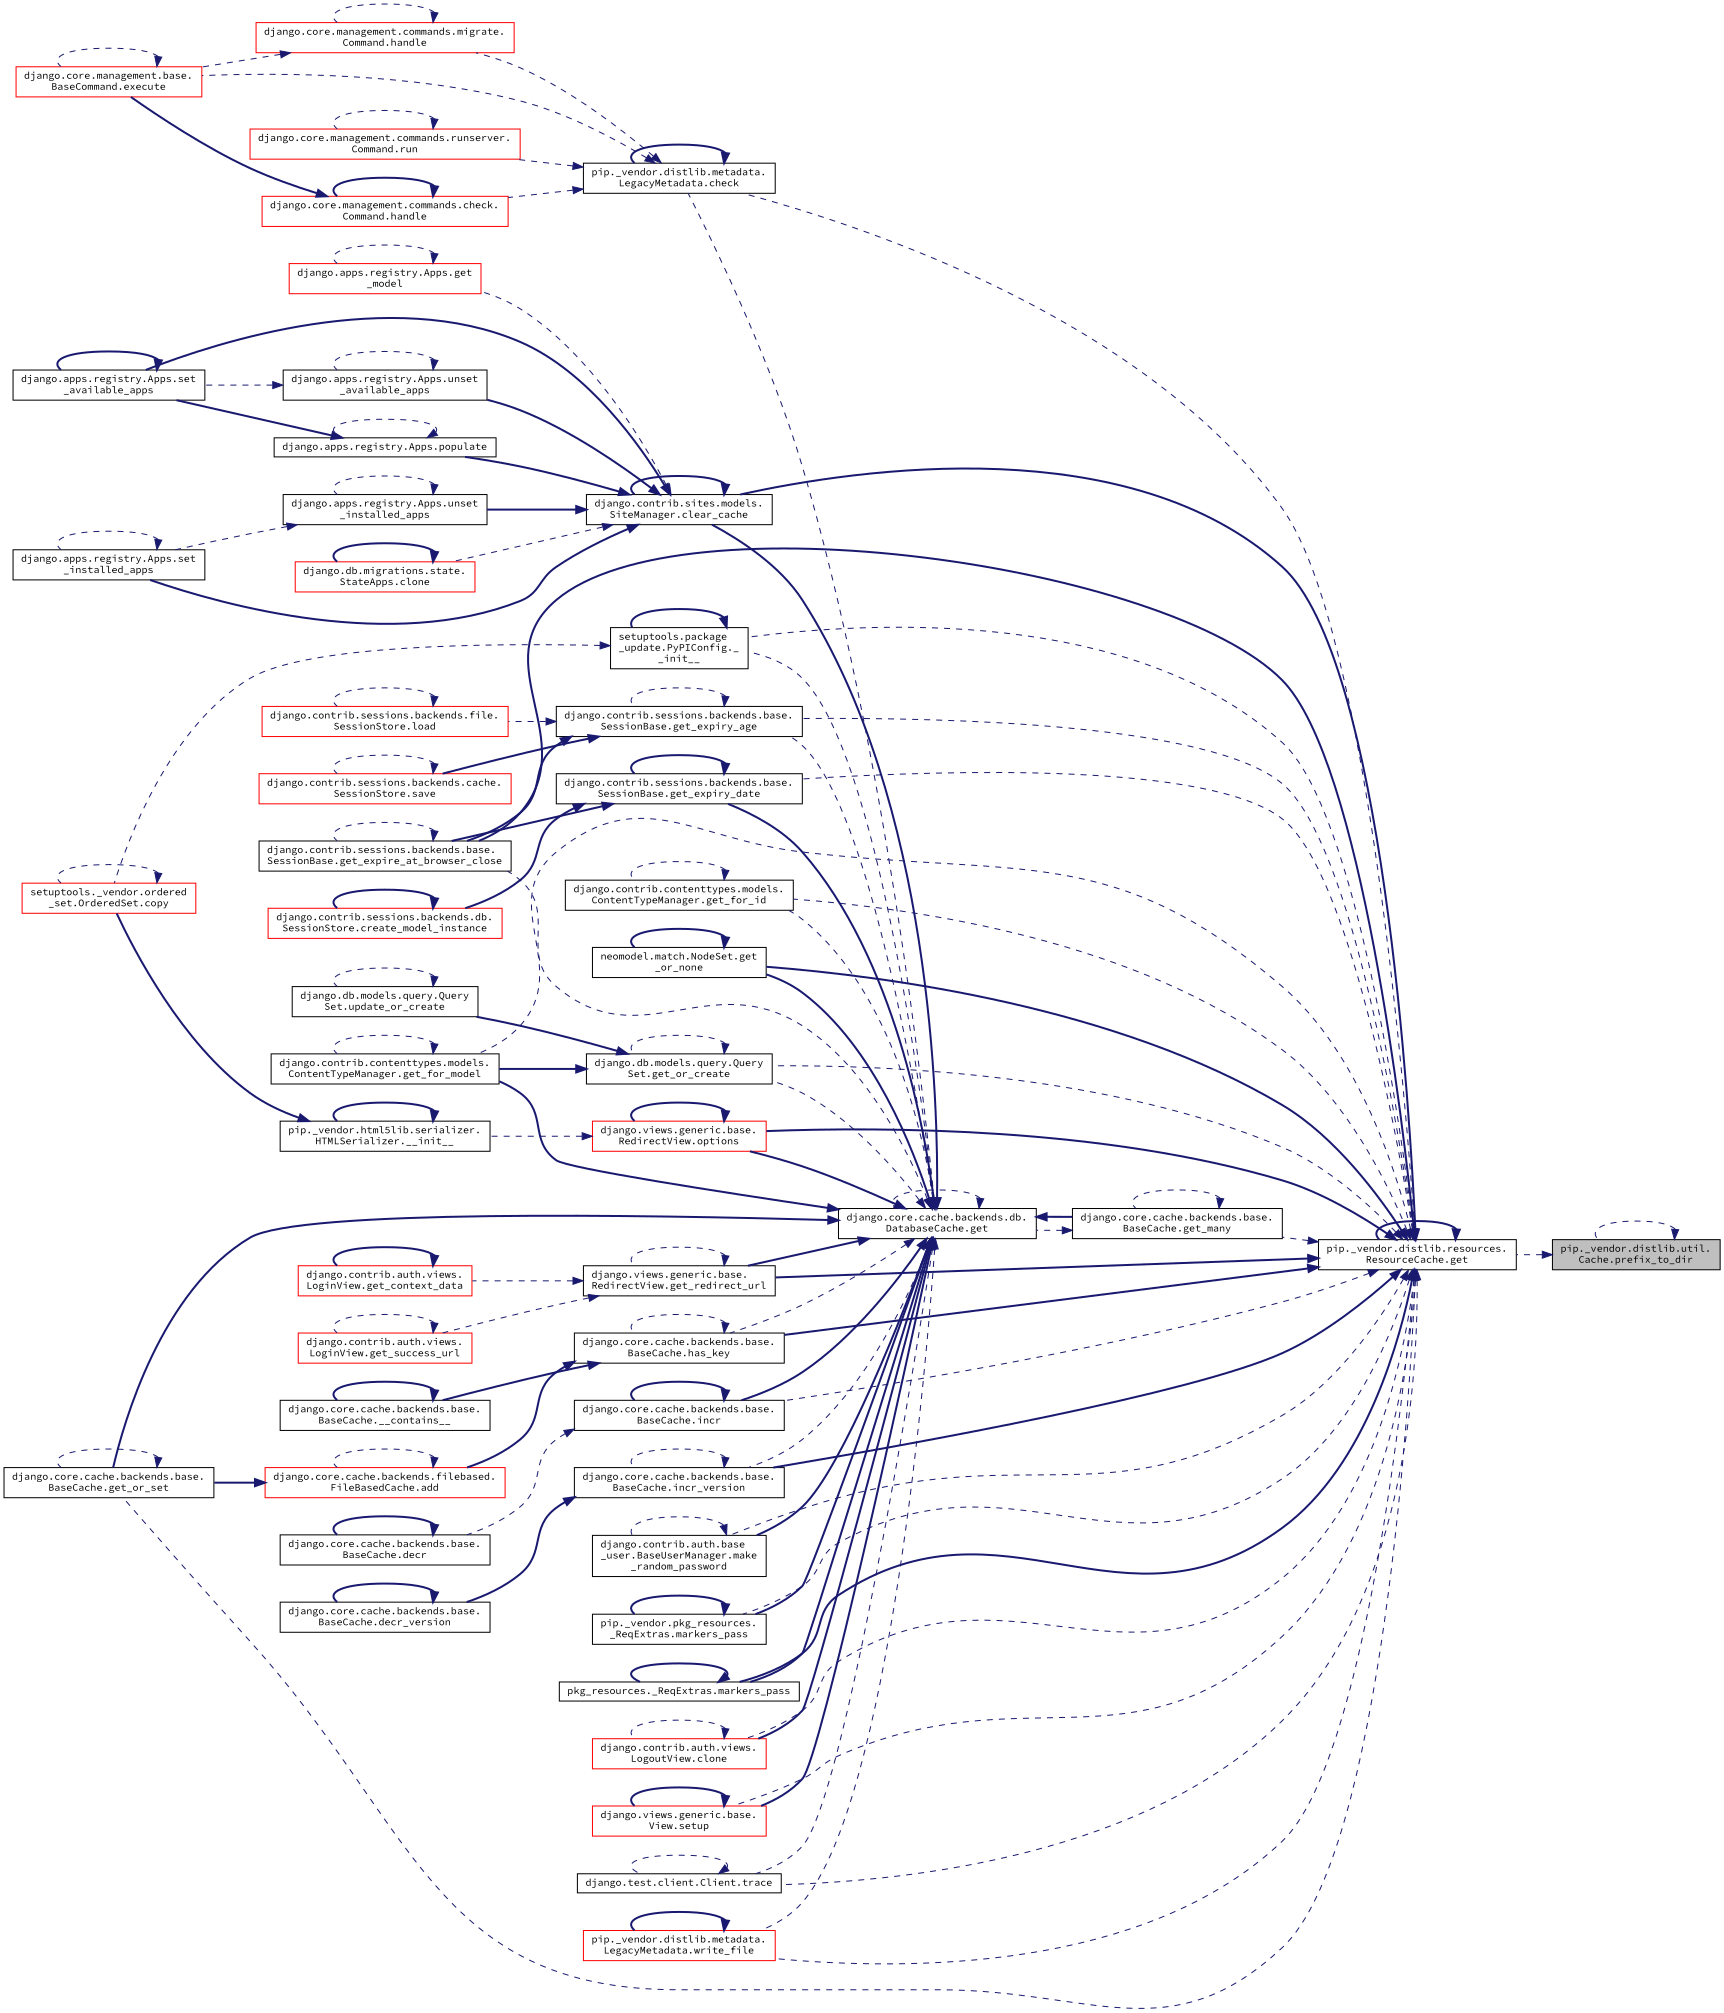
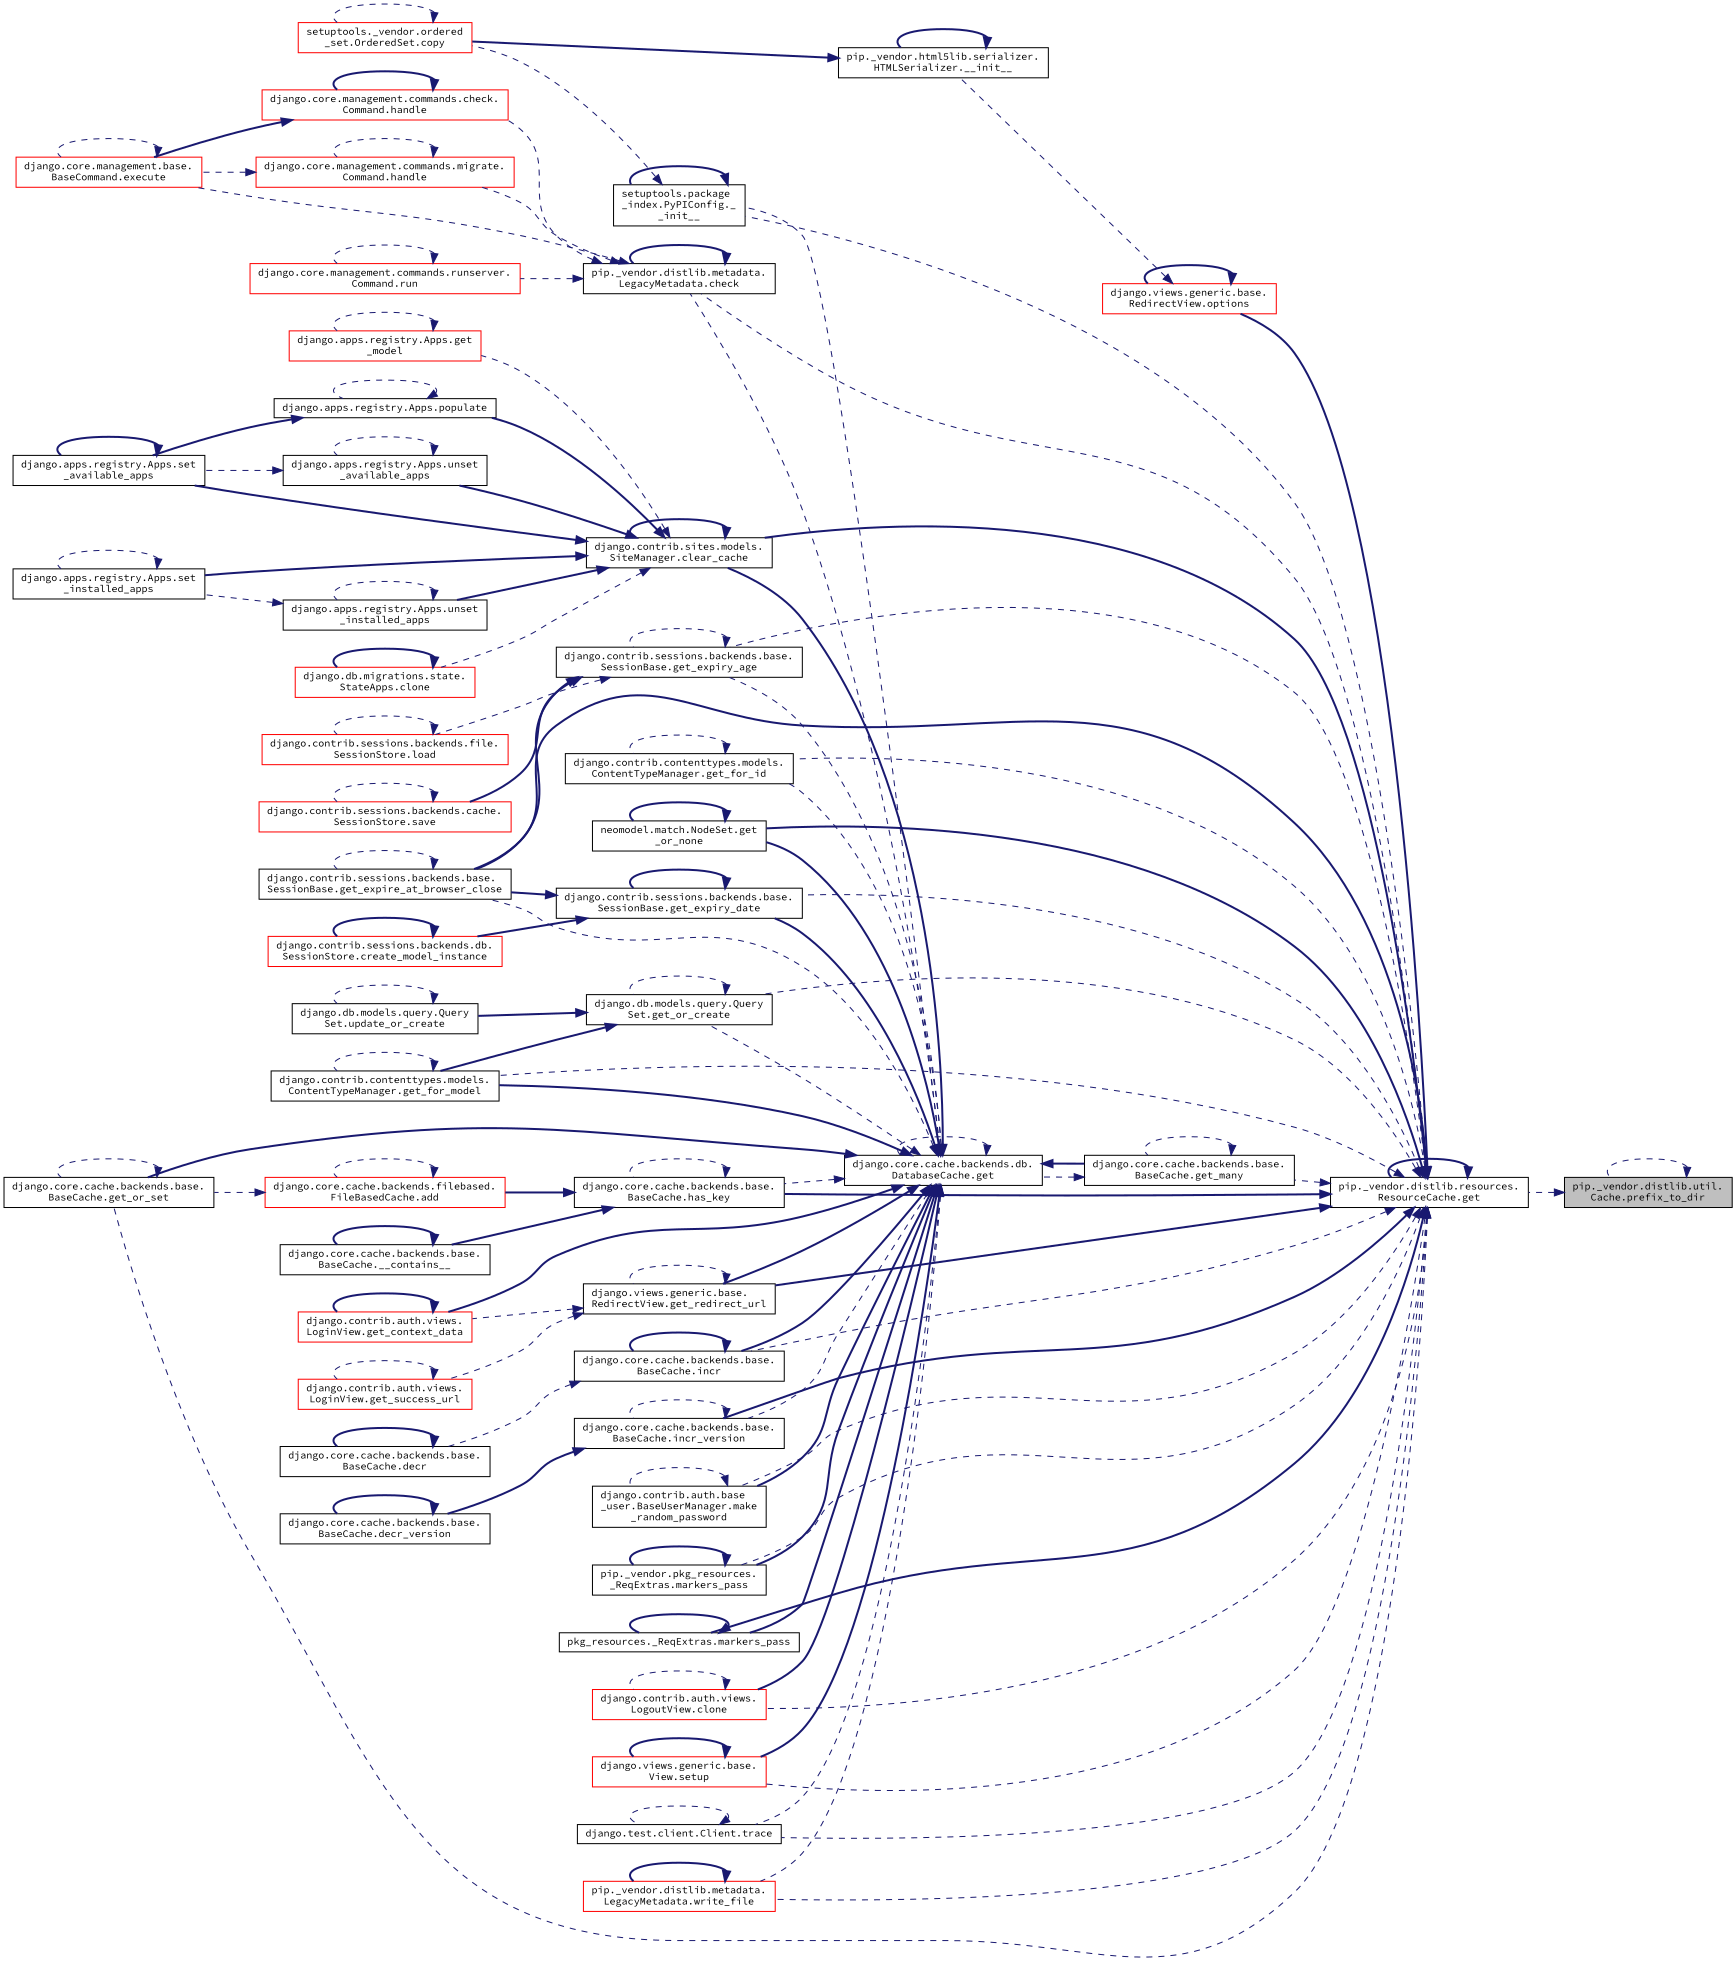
(679, 648) -> (679, 205)
(824, 1174) -> (664, 1230)
(234, 1483) -> (234, 1192)
